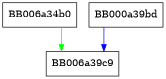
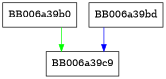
(40, 15) -> (40, 15)
(126, 15) -> (126, 15)
